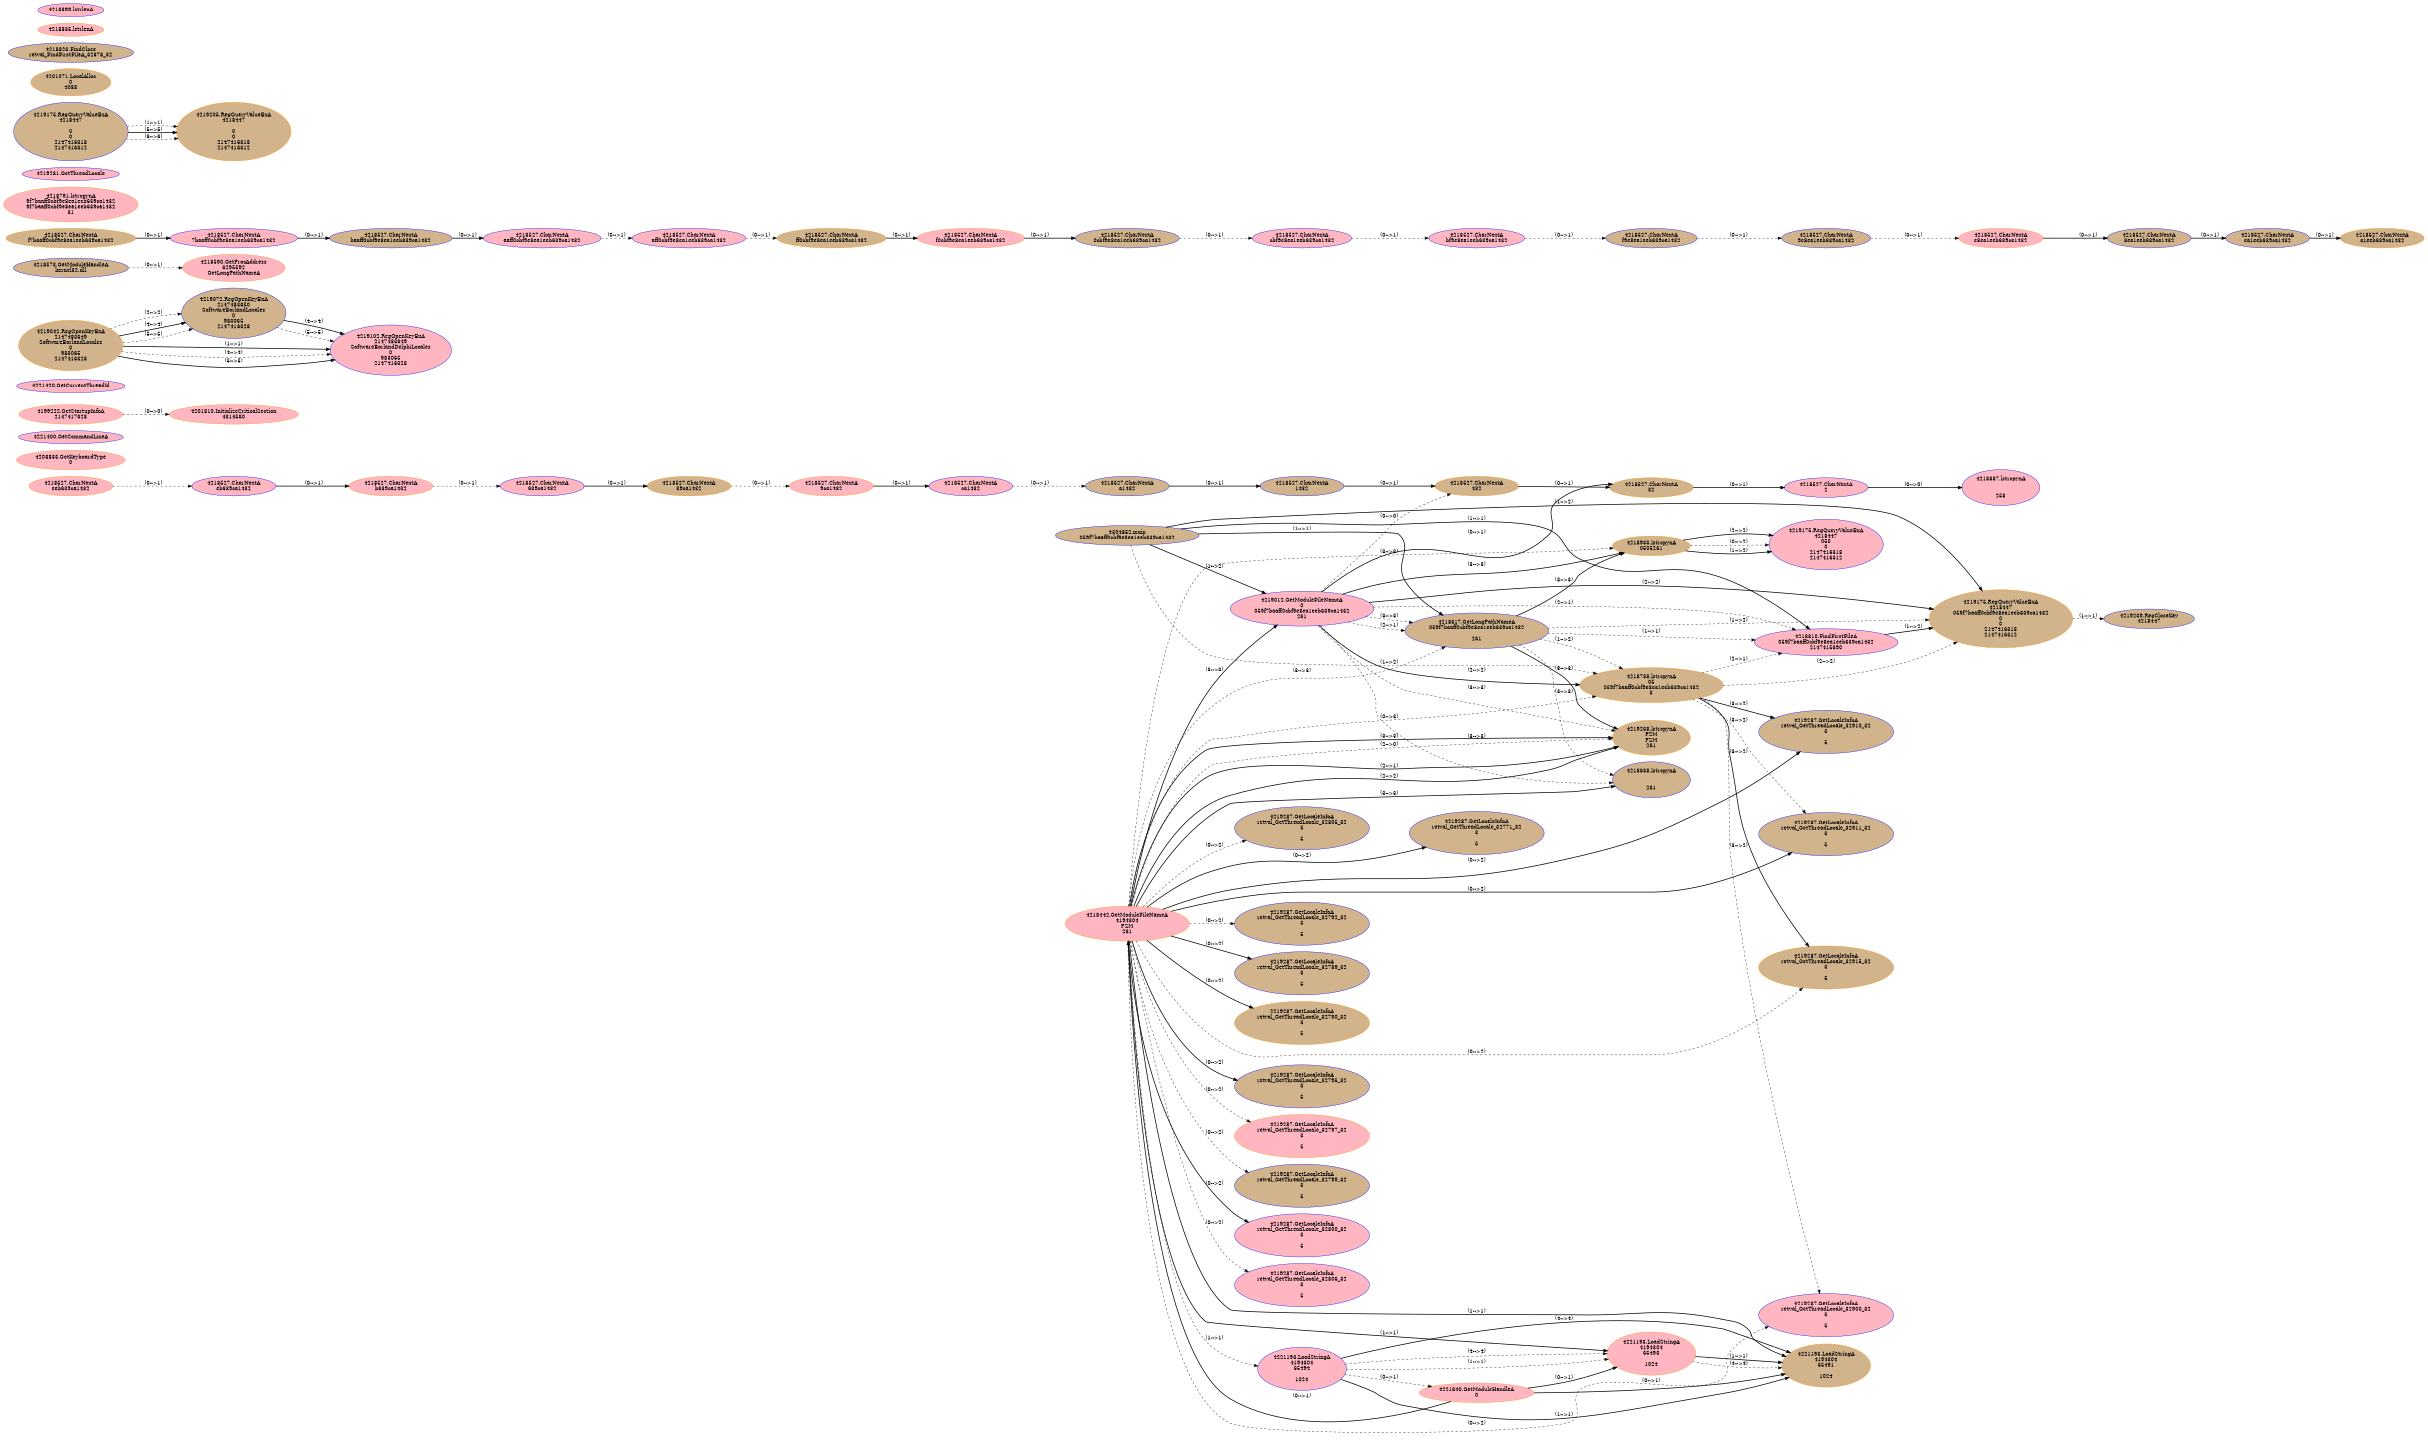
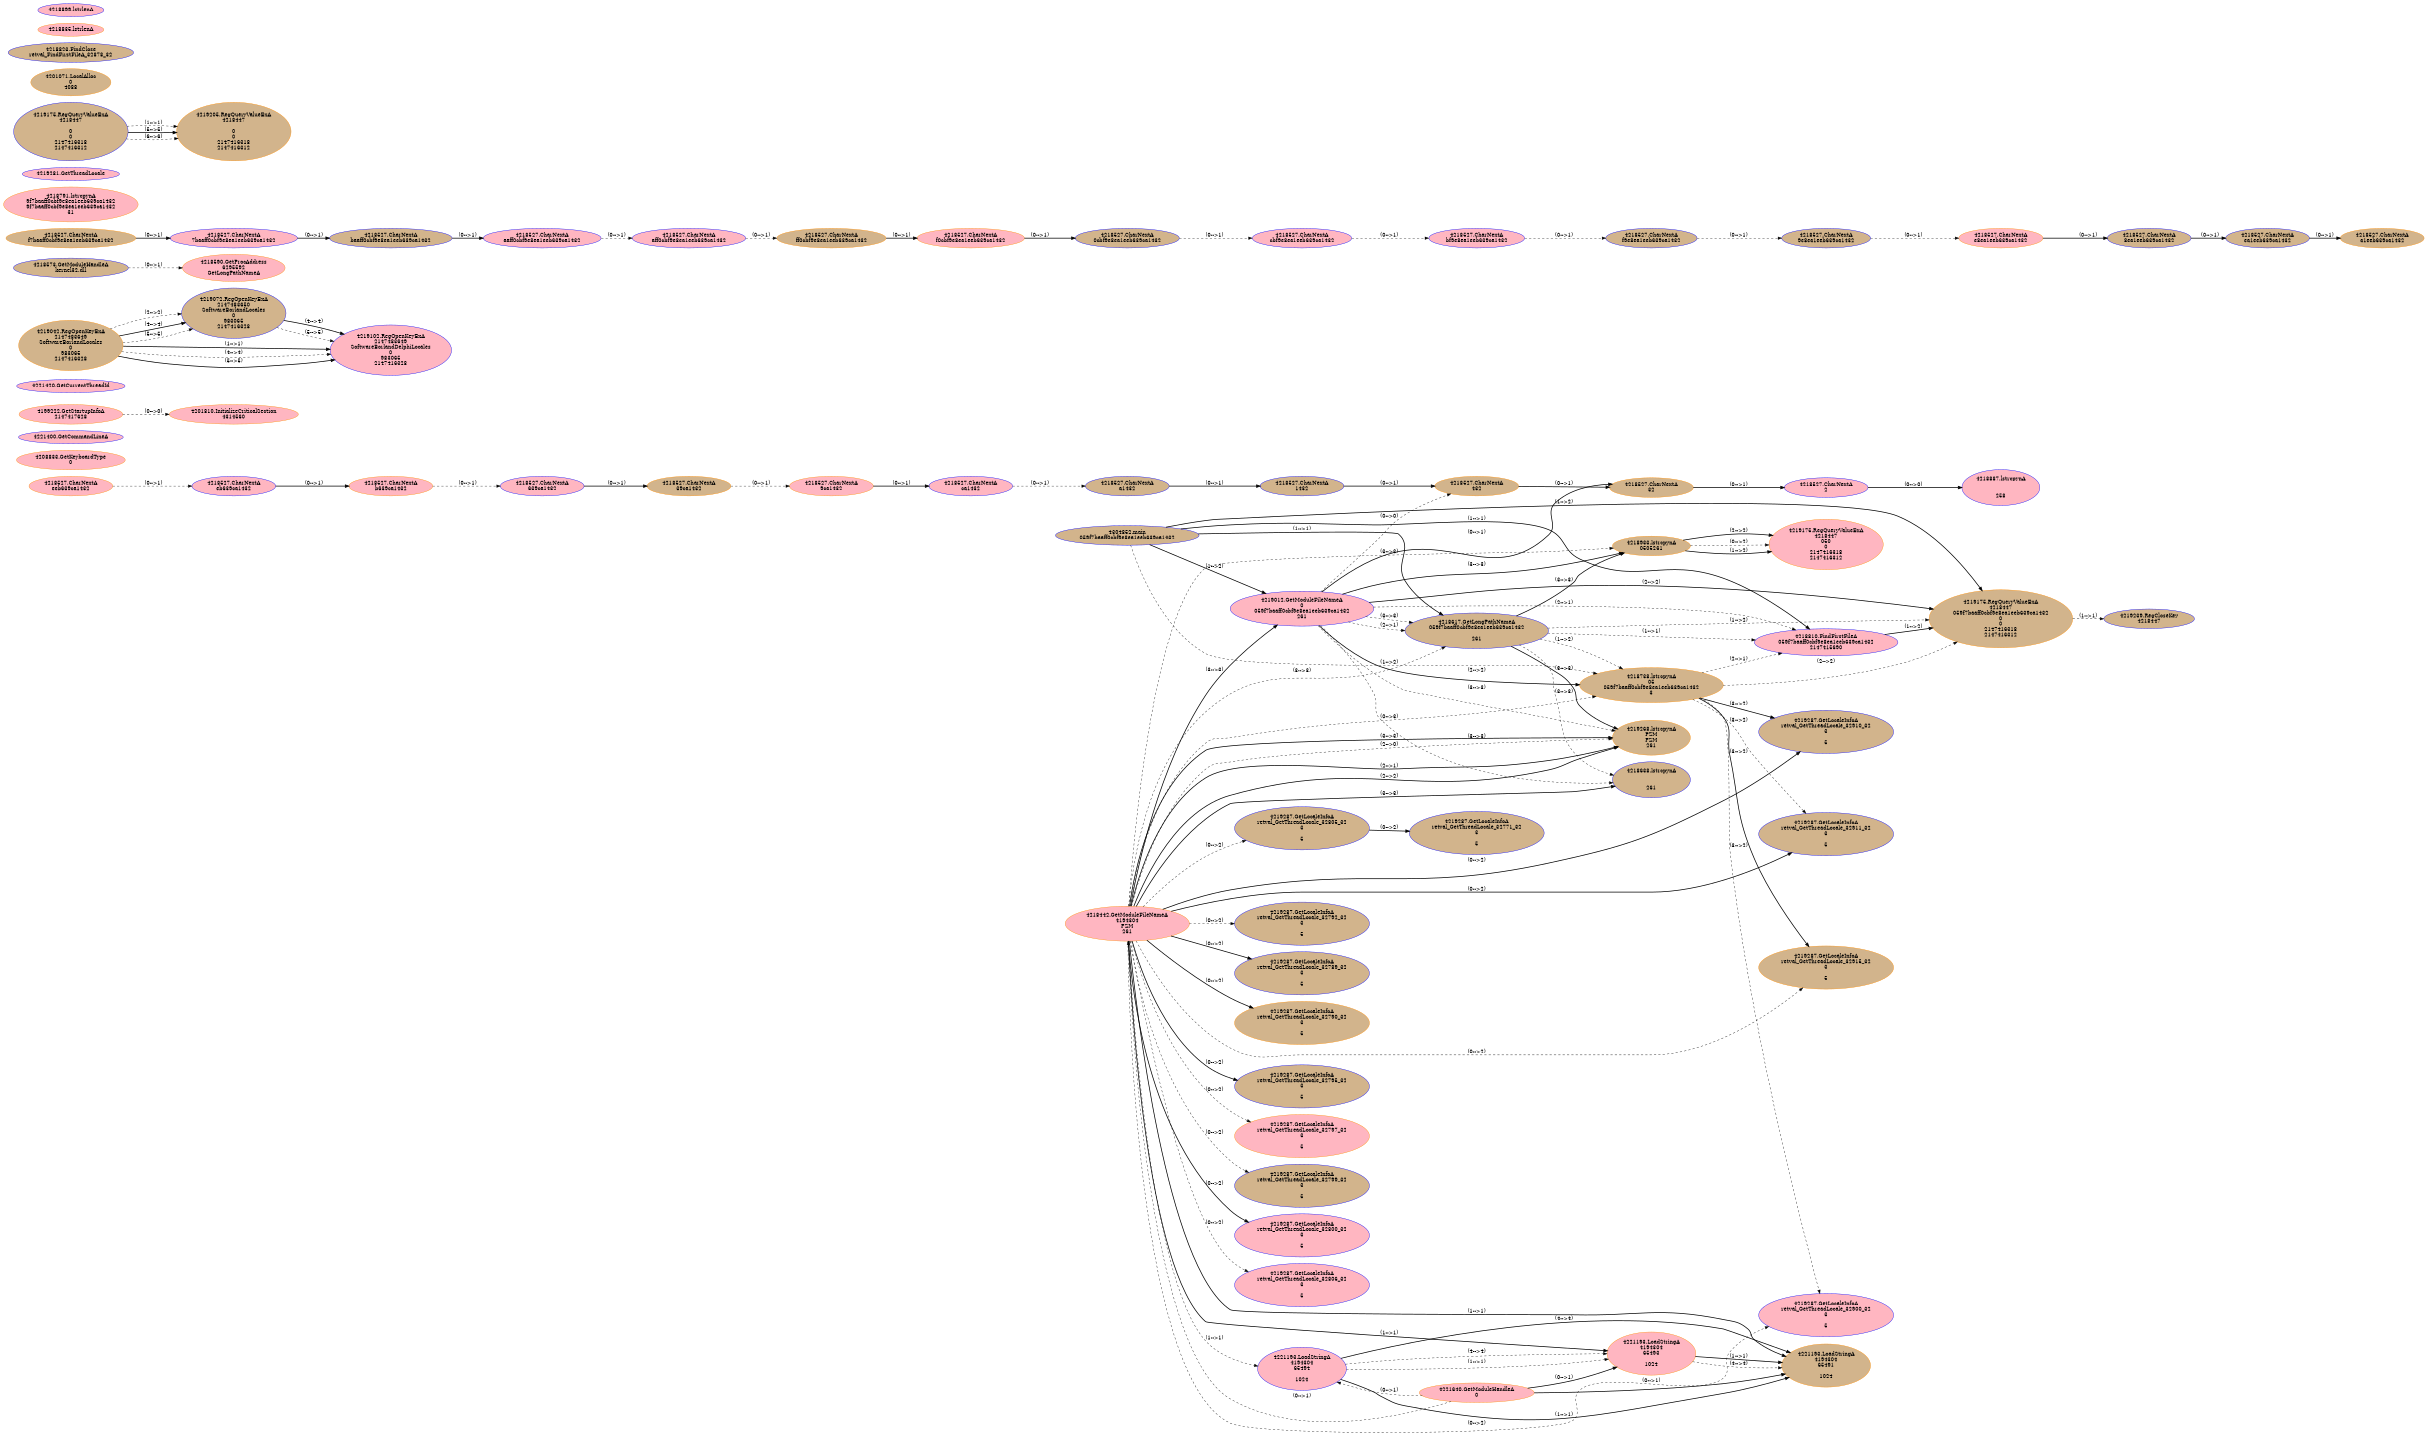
(1826, 544) -> (1826, 544)
(1280, 861) -> (1387, 831)
(1302, 1023) -> (1302, 1023)
(1173, 1292) -> (1173, 1292)
(1386, 1380) -> (1381, 1393)
